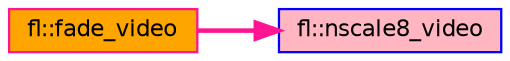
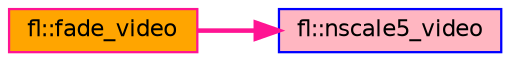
(390, 31) -> (390, 31)
